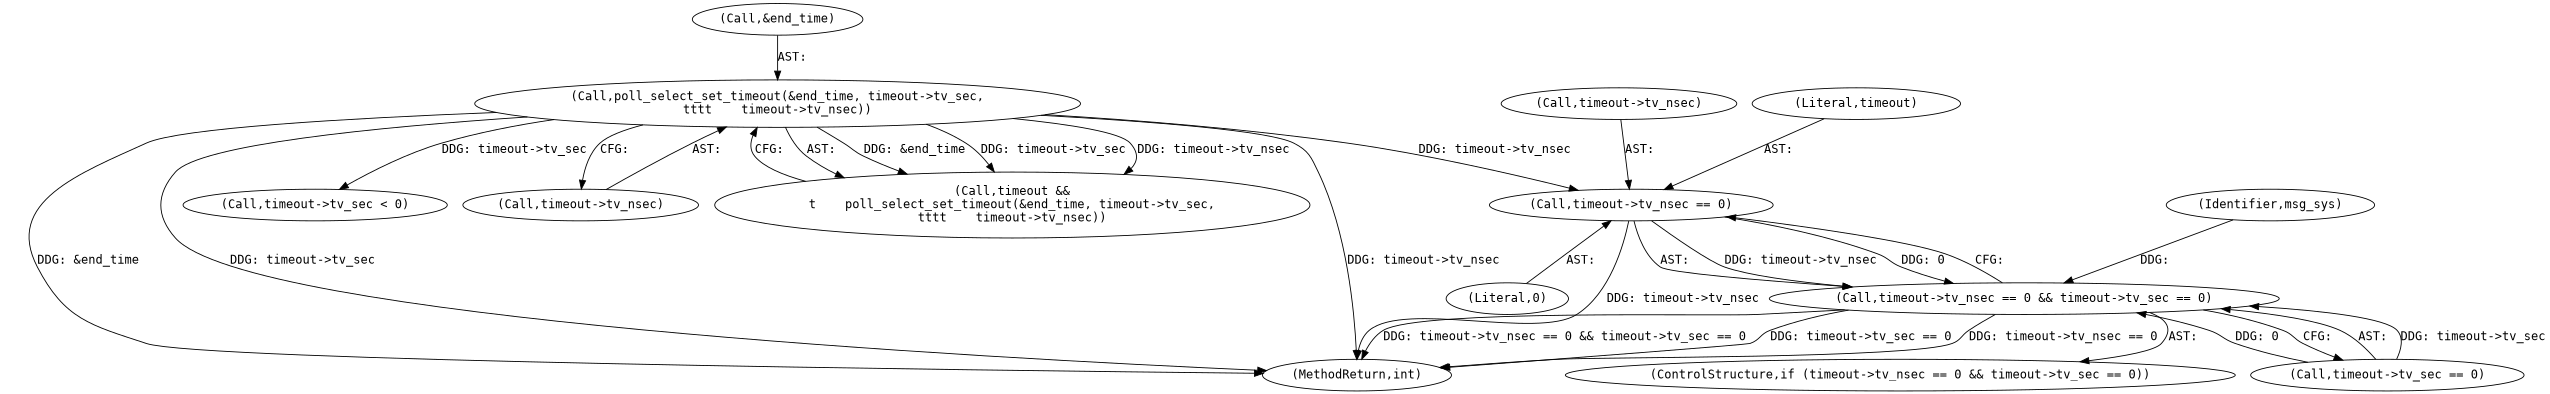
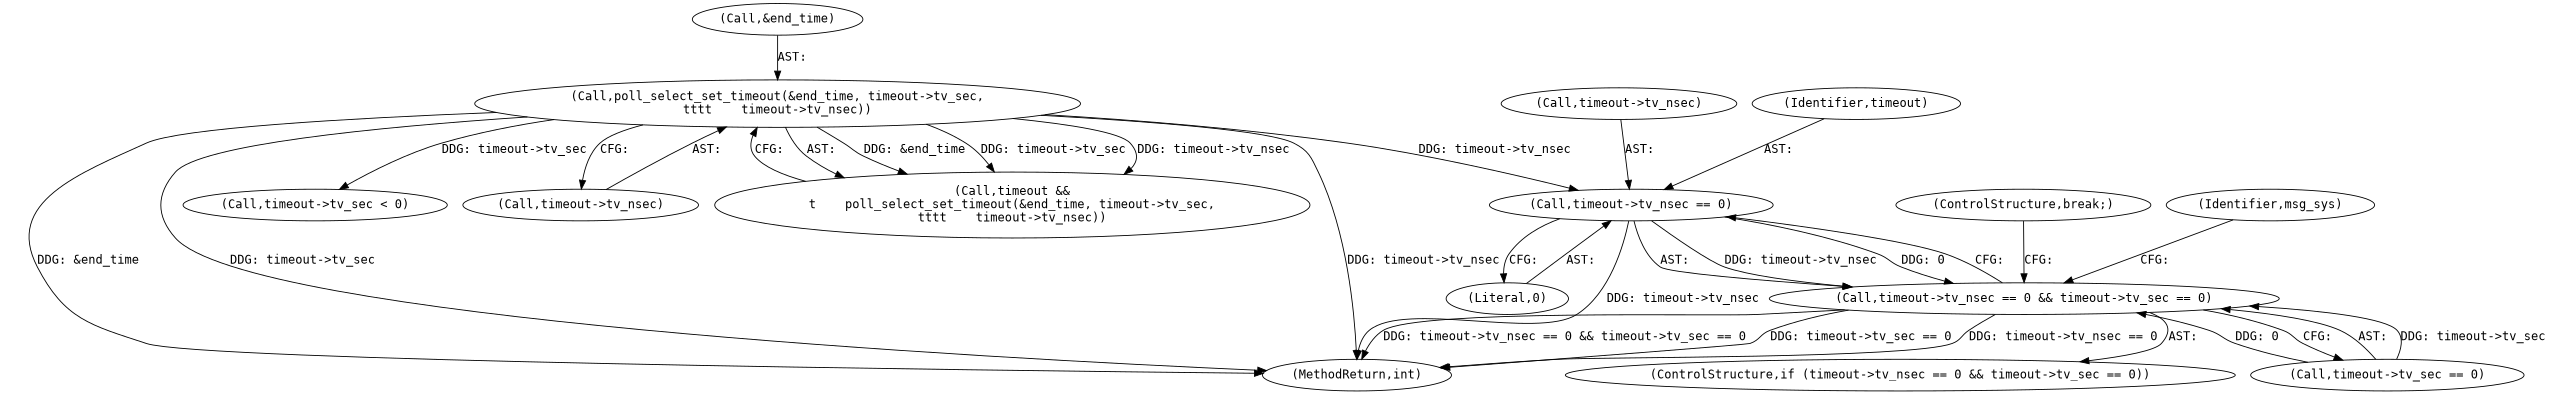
(1856, 104) -> (1856, 104)
none -> (2023, 205)
none -> (1523, 239)
(2159, 260) -> (2159, 260)
